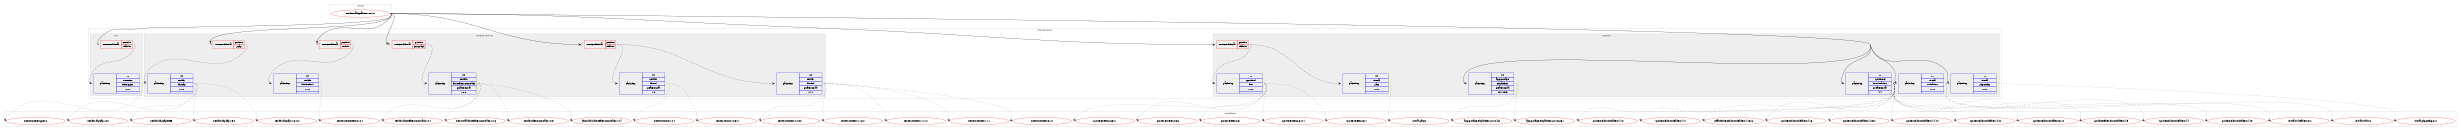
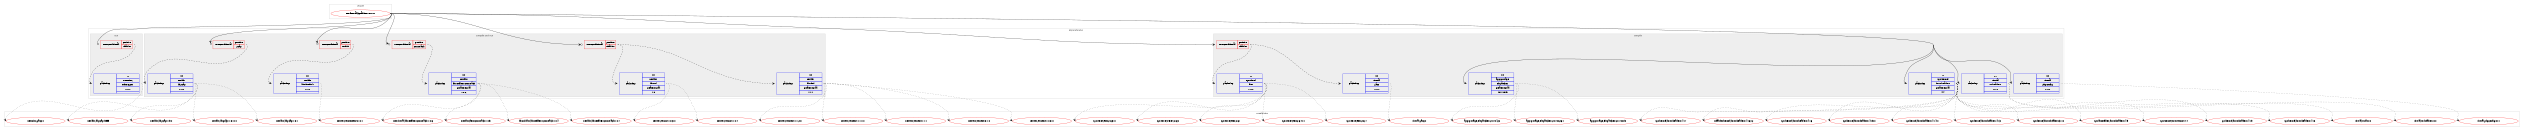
(36, 121) -> (36, 121)
none -> (1608, 121)
(2174, 121) -> (2174, 121)
